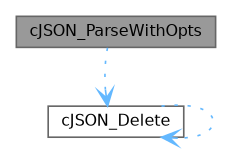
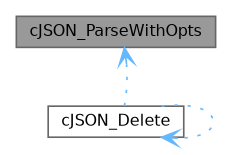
(105, 69) -> (127, 85)
